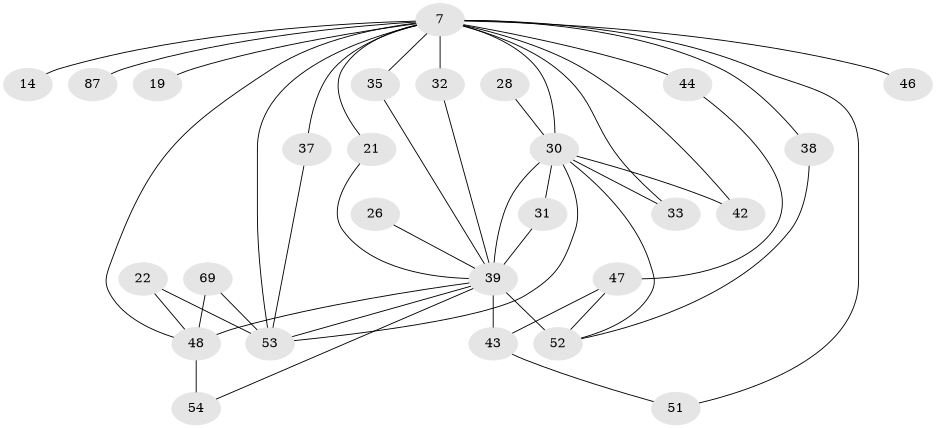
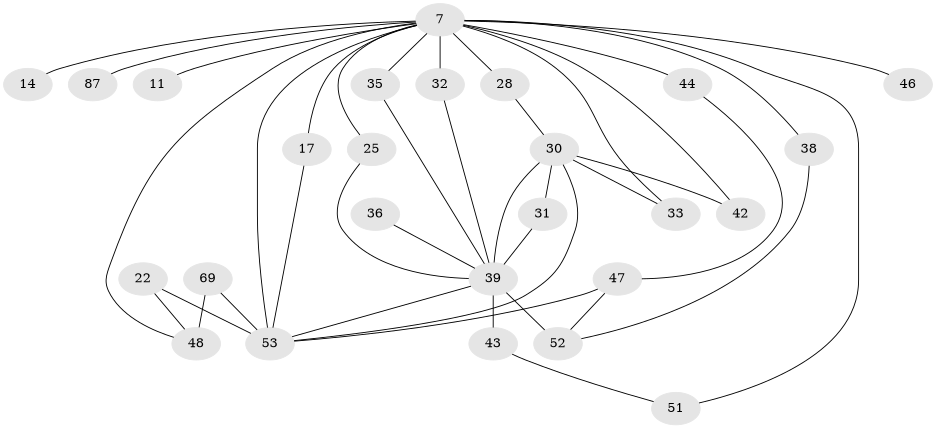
(531, 61) -> (472, 52)
(157, 85) -> (157, 85)
(307, 149) -> (307, 149)
(372, 149) -> (372, 149)
(375, 214) -> (375, 214)
(647, 256) -> none
(342, 304) -> none
(555, 311) -> (478, 318)
(196, 409) -> none
